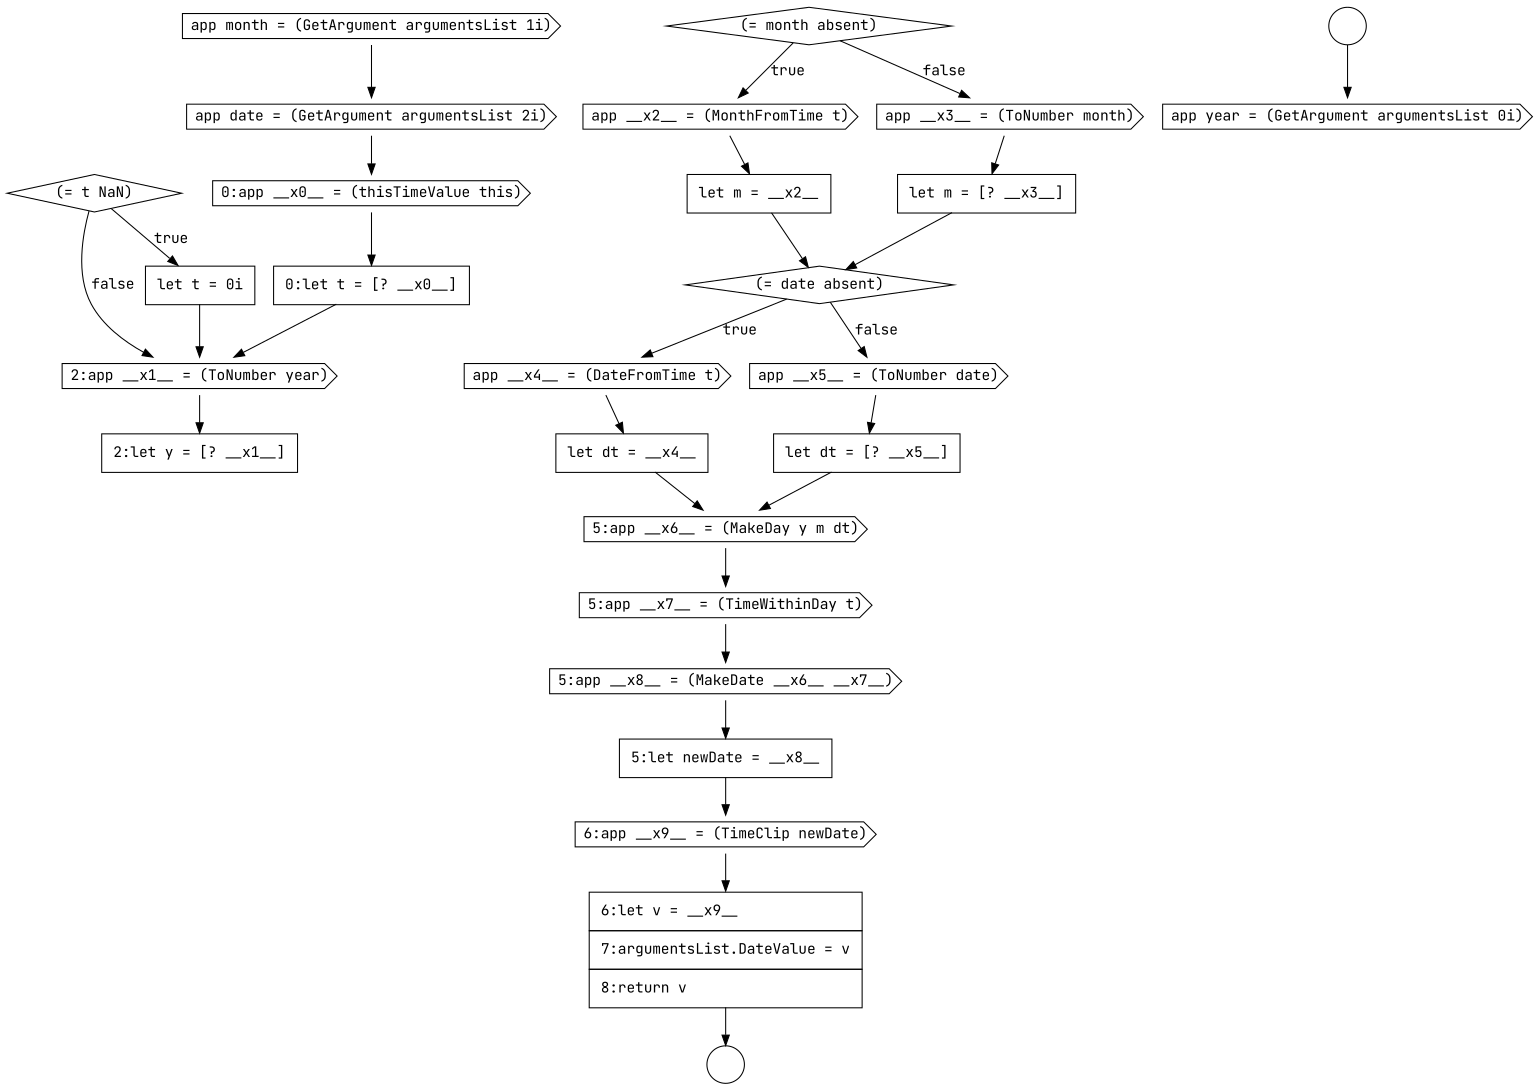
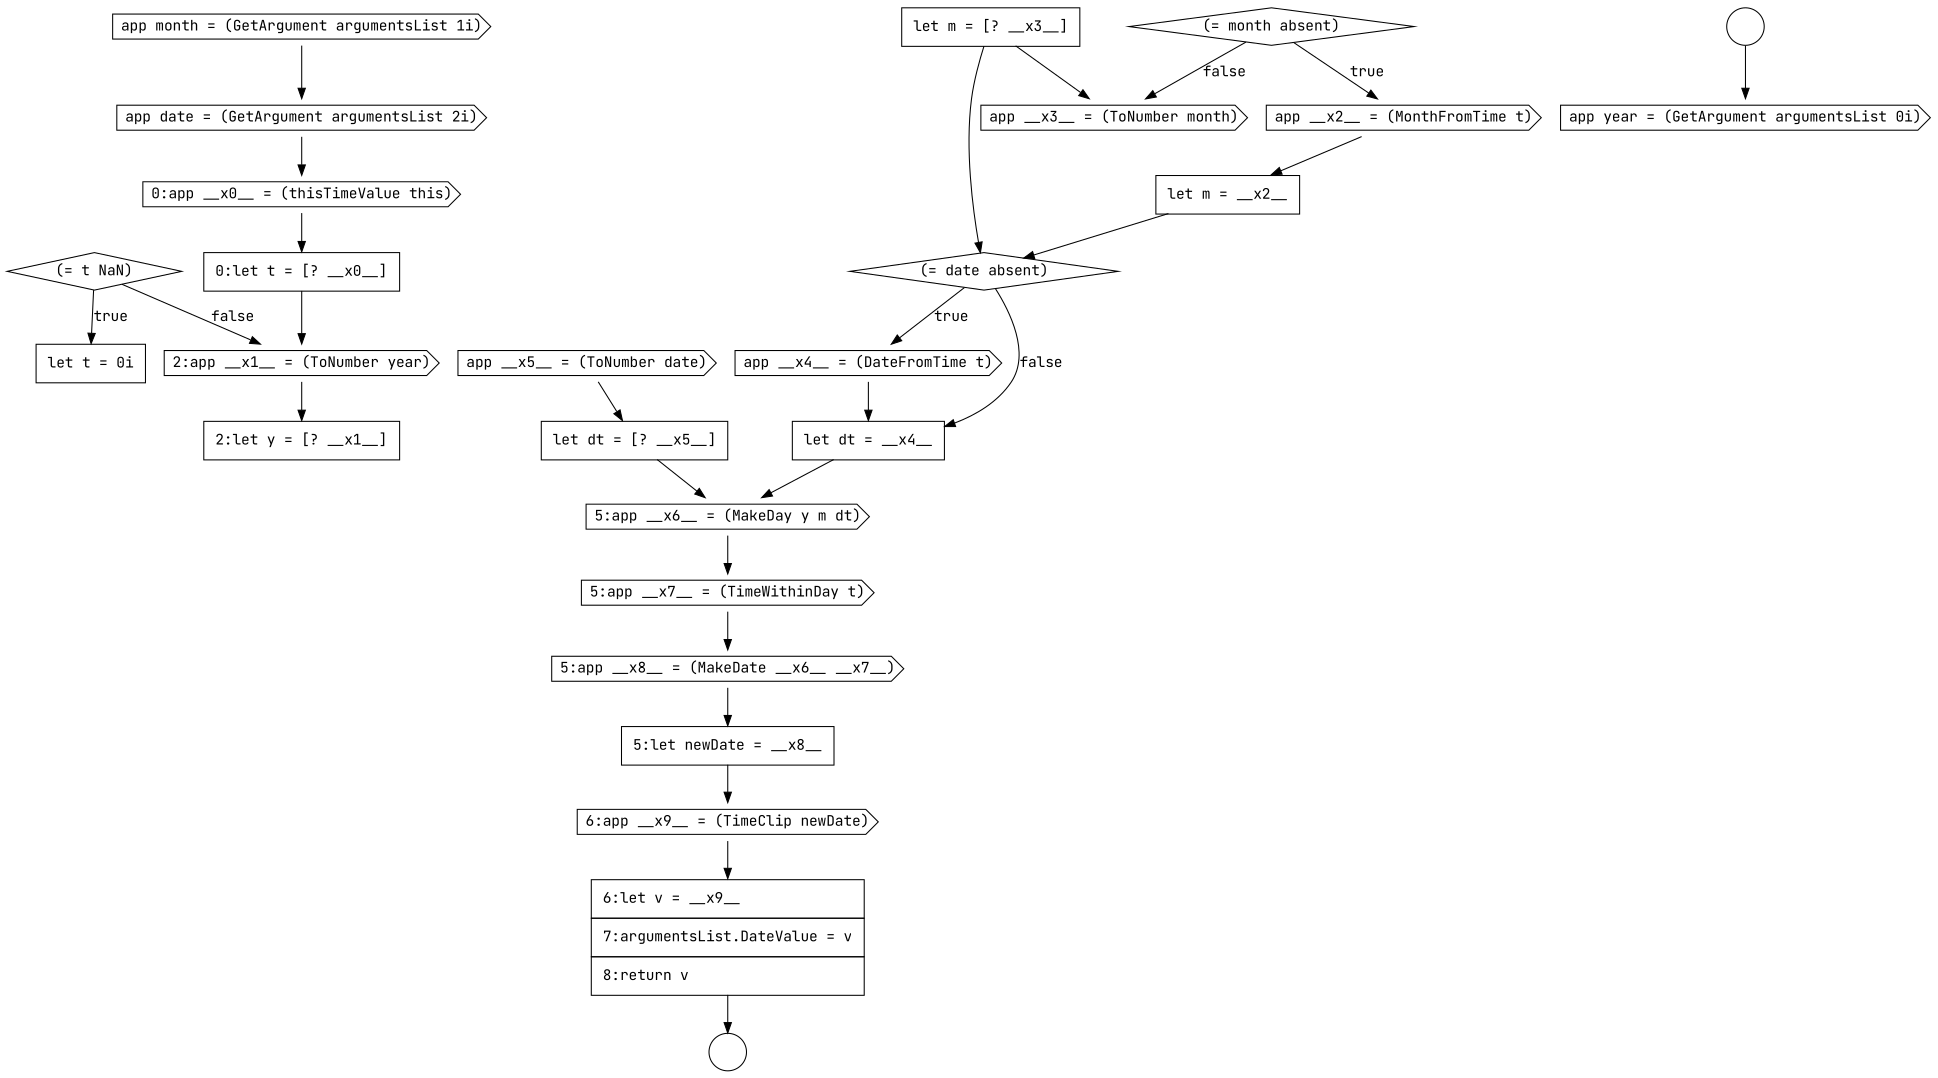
(1000, 150) -> (1048, 69)
(846, 325) -> (1017, 369)
(200, 326) -> none
